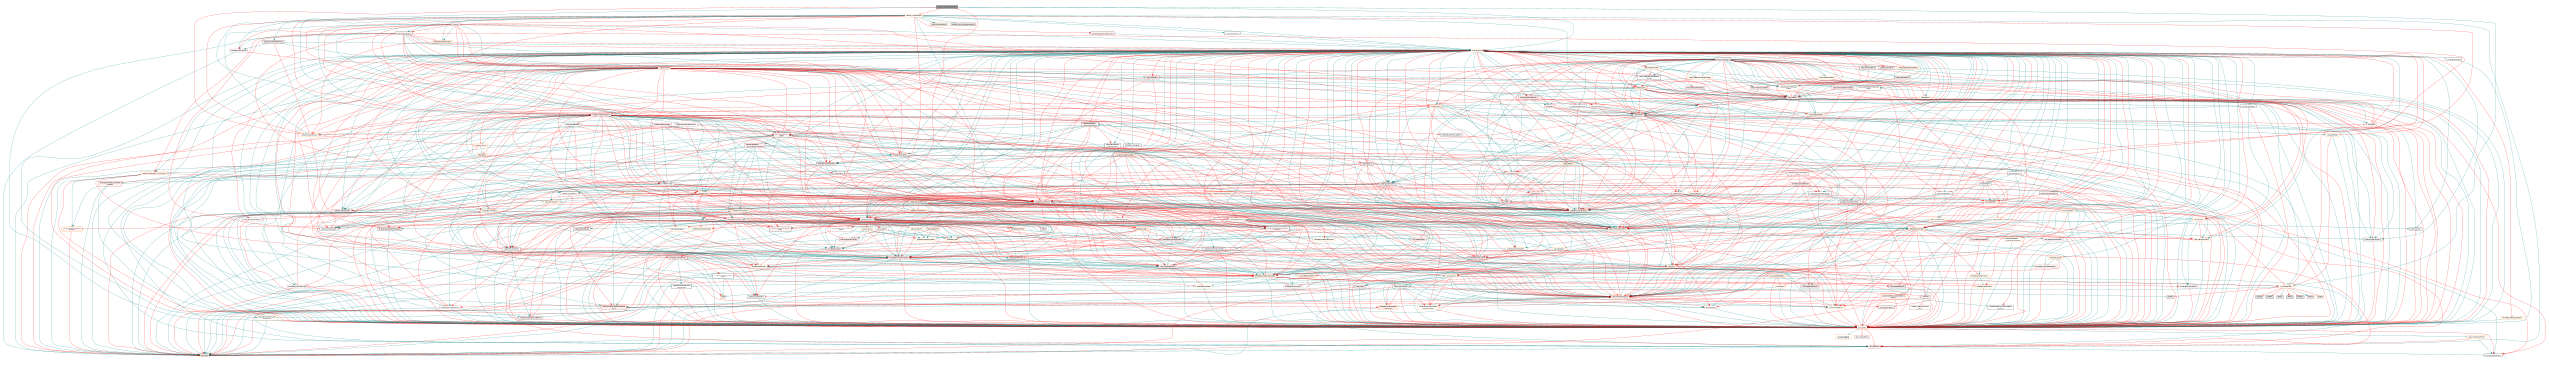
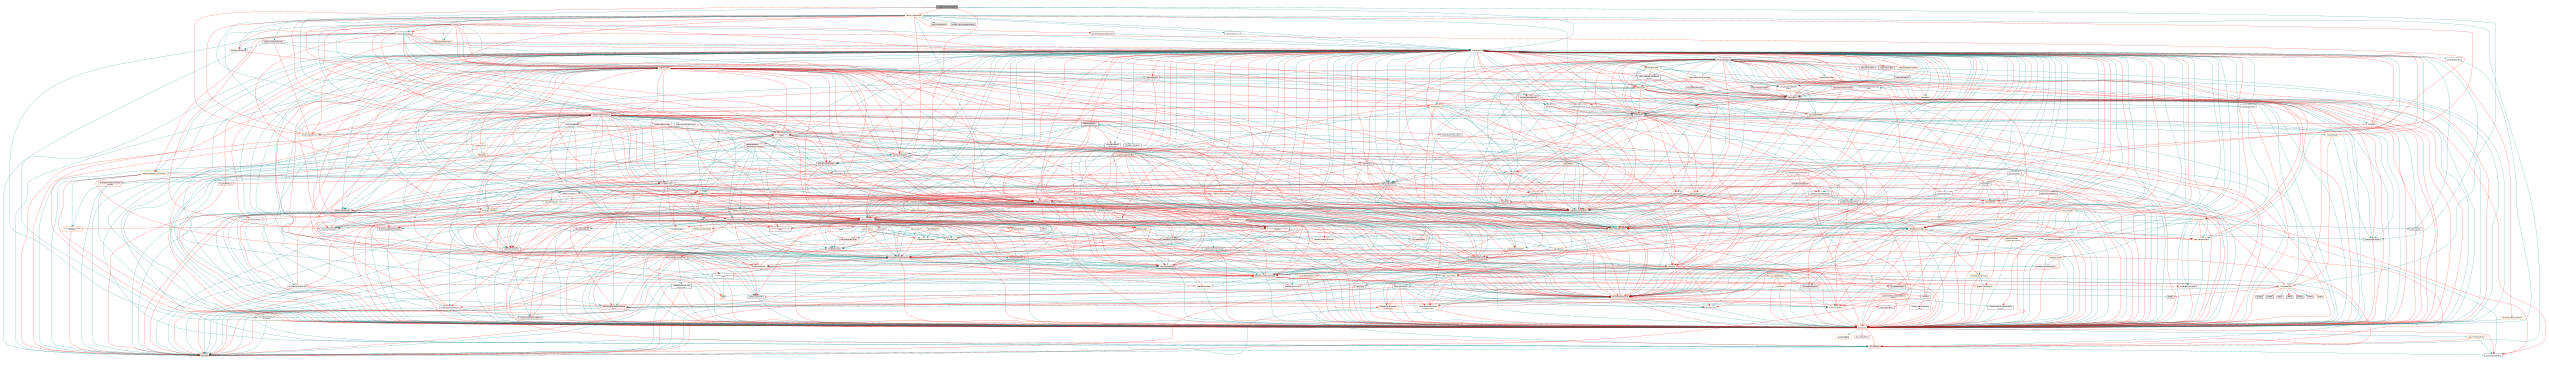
(1561, 141) -> (1561, 141)
none -> (226, 184)
(1720, 258) -> (1720, 258)
